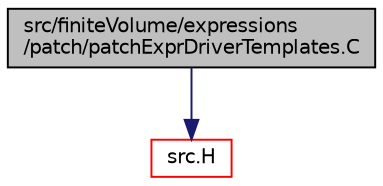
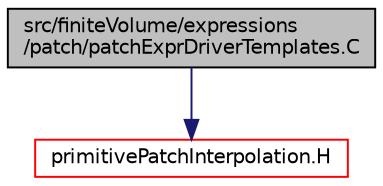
(192, 158) -> (192, 158)
